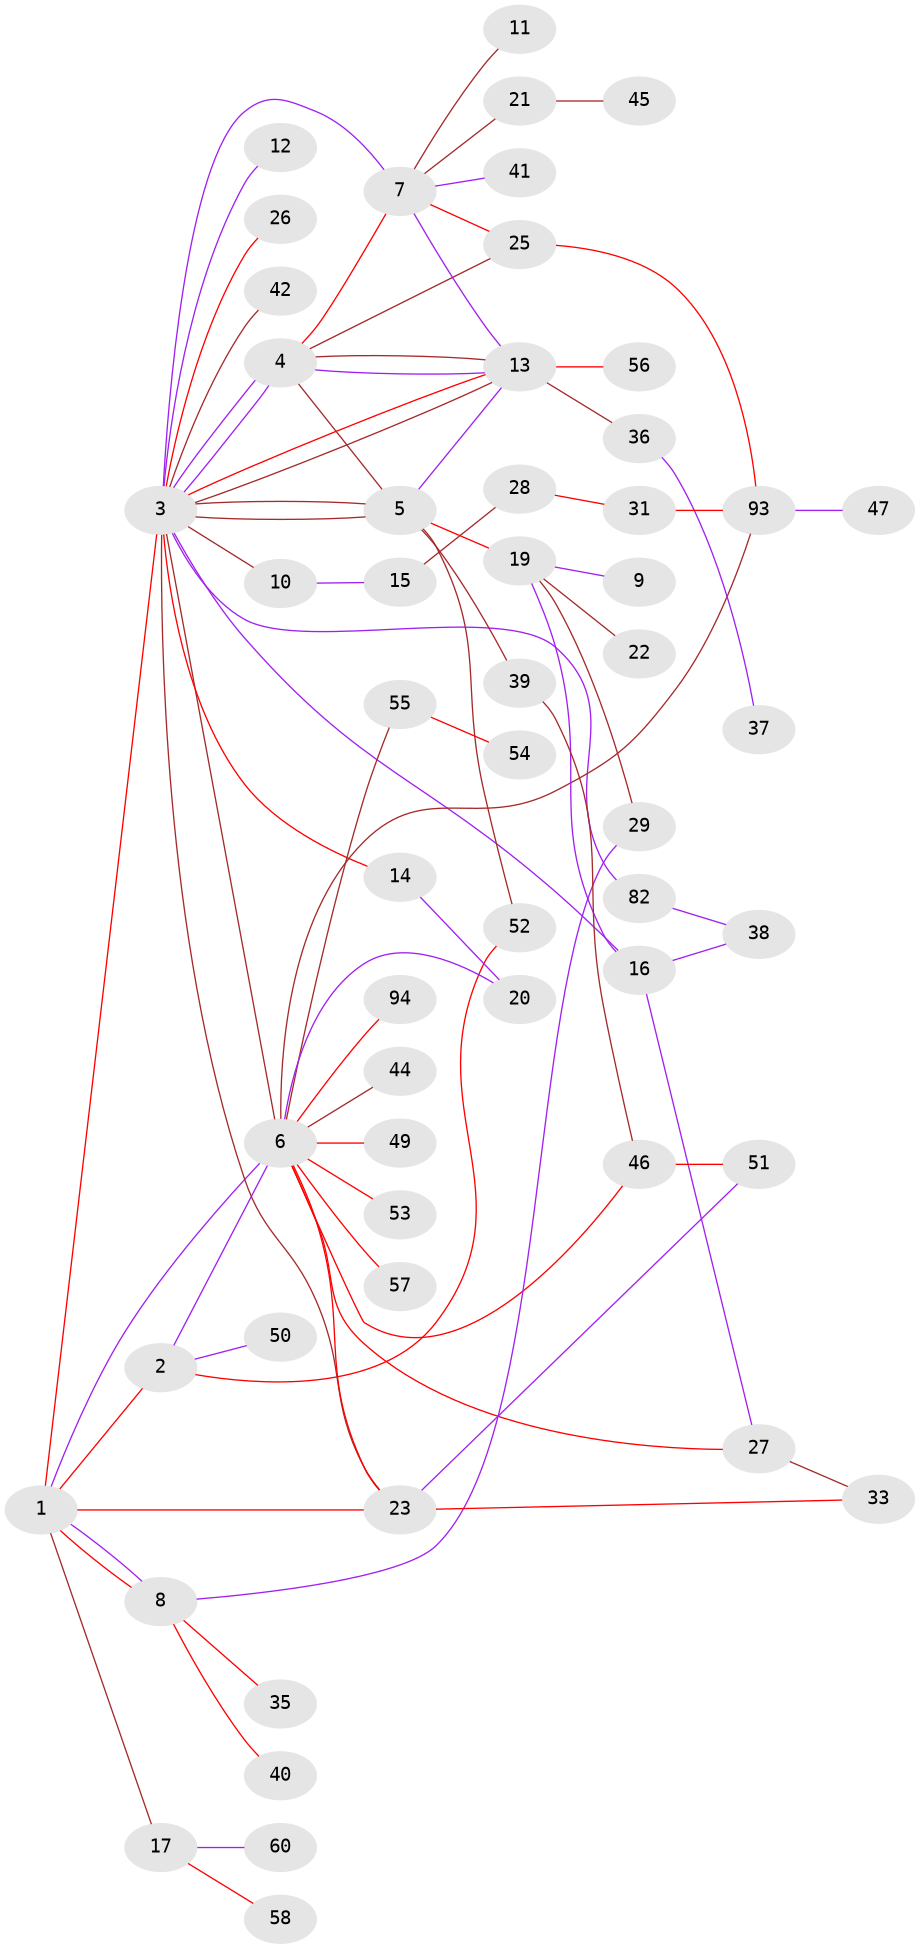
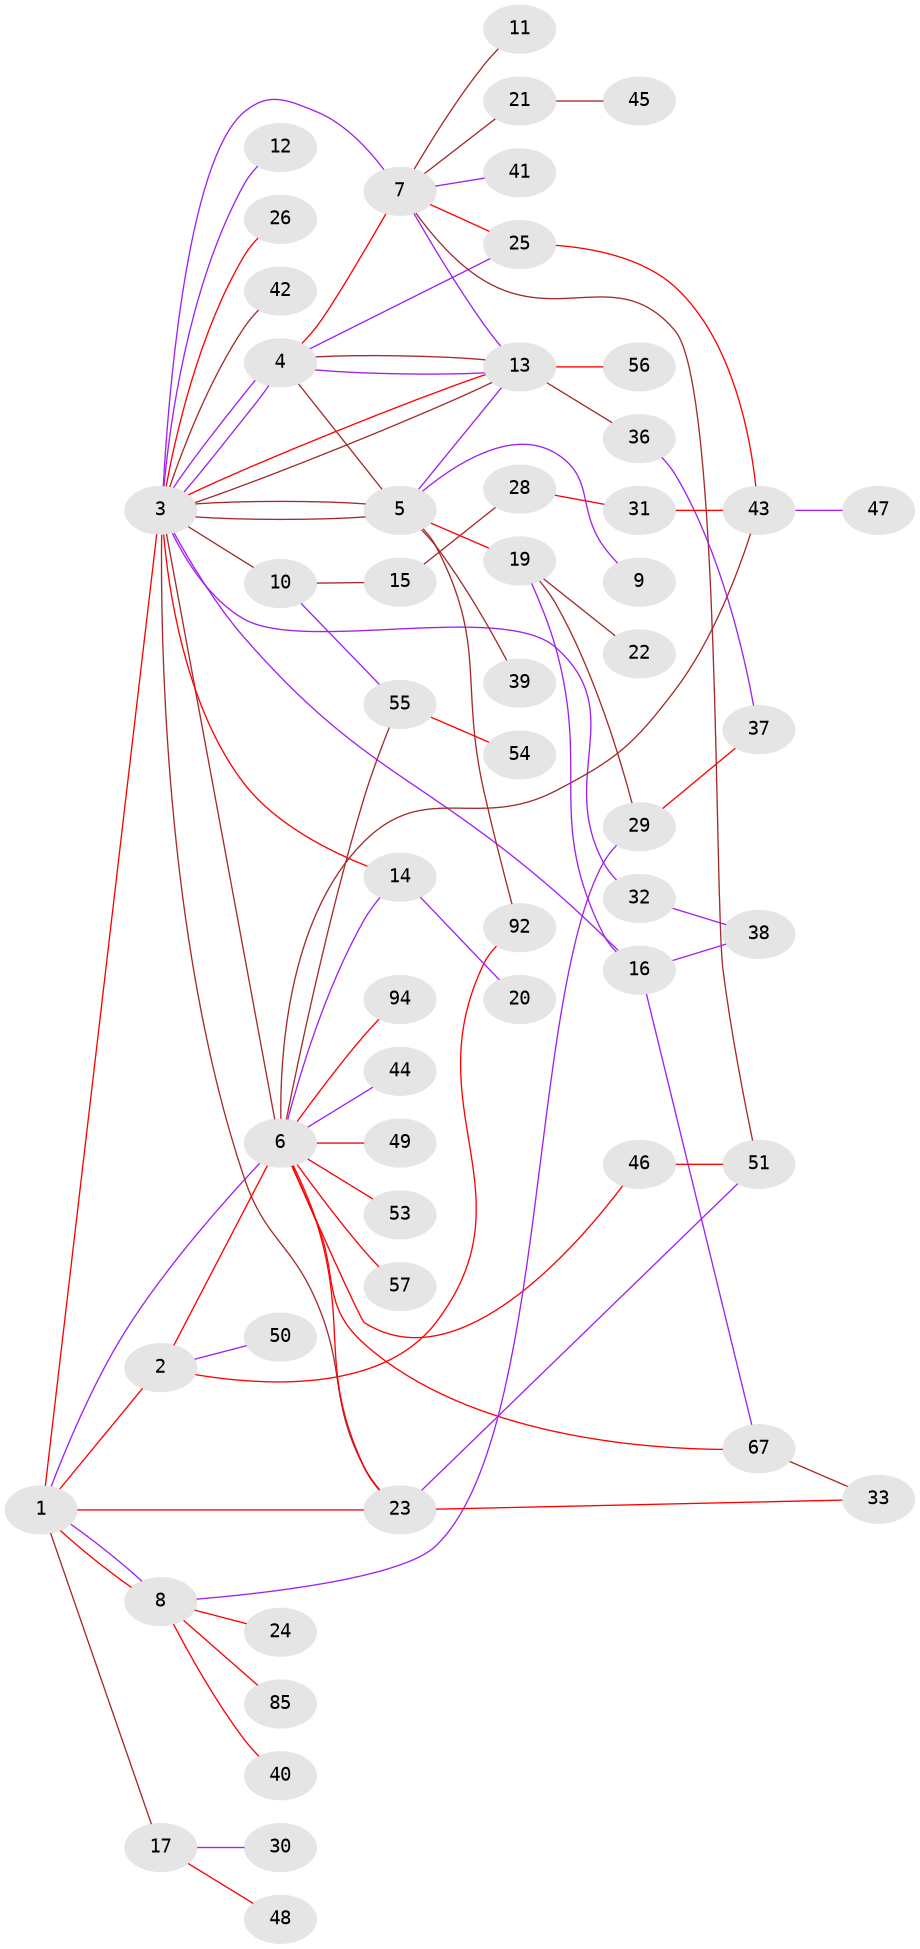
(400, 304) -> (400, 304)
(759, 510) -> (759, 510)
(580, 572) -> (547, 450)
(340, 583) -> (340, 583)
none -> (710, 585)
none -> (340, 644)
none -> (699, 778)
(639, 899) -> (639, 899)
(520, 928) -> (520, 928)
(595, 941) -> none
(348, 977) -> (325, 1005)
(340, 1107) -> (340, 1107)
(221, 1256) -> (221, 1256)
(759, 1449) -> (759, 1449)
none -> (280, 1632)
(280, 1704) -> (280, 1704)
(280, 1848) -> (280, 1848)
(280, 1919) -> (280, 1919)
